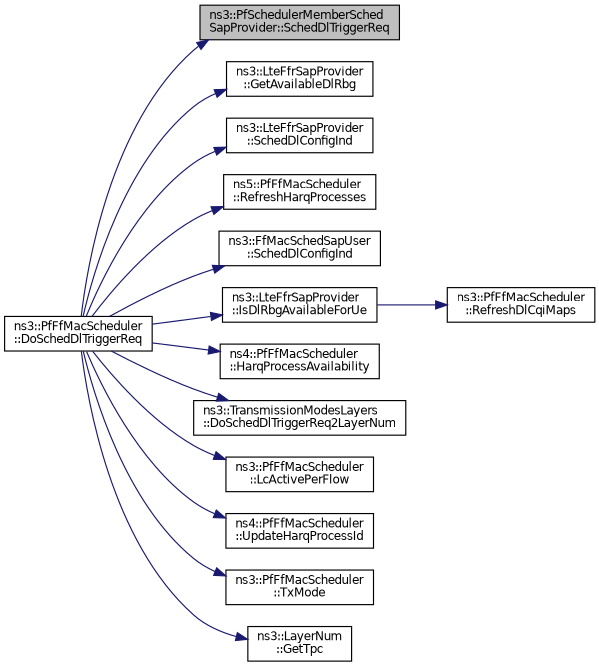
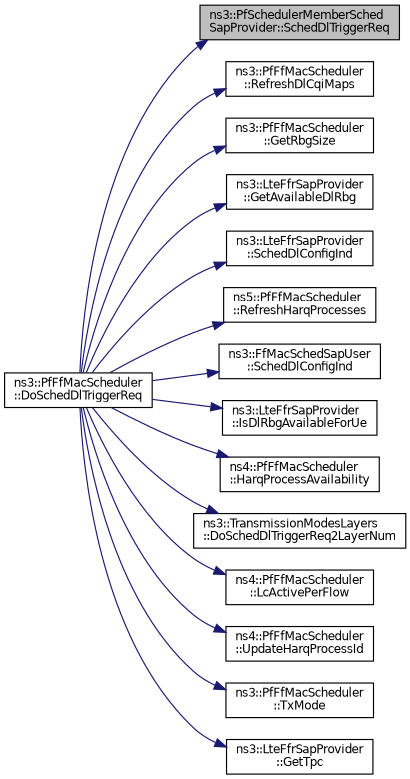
none -> (300, 135)
(406, 305) -> (120, 218)
(300, 474) -> (300, 587)
(300, 644) -> (300, 757)
